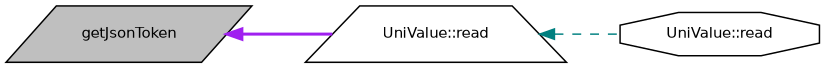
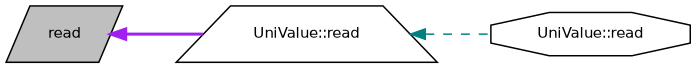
(129, 34) -> (64, 34)
